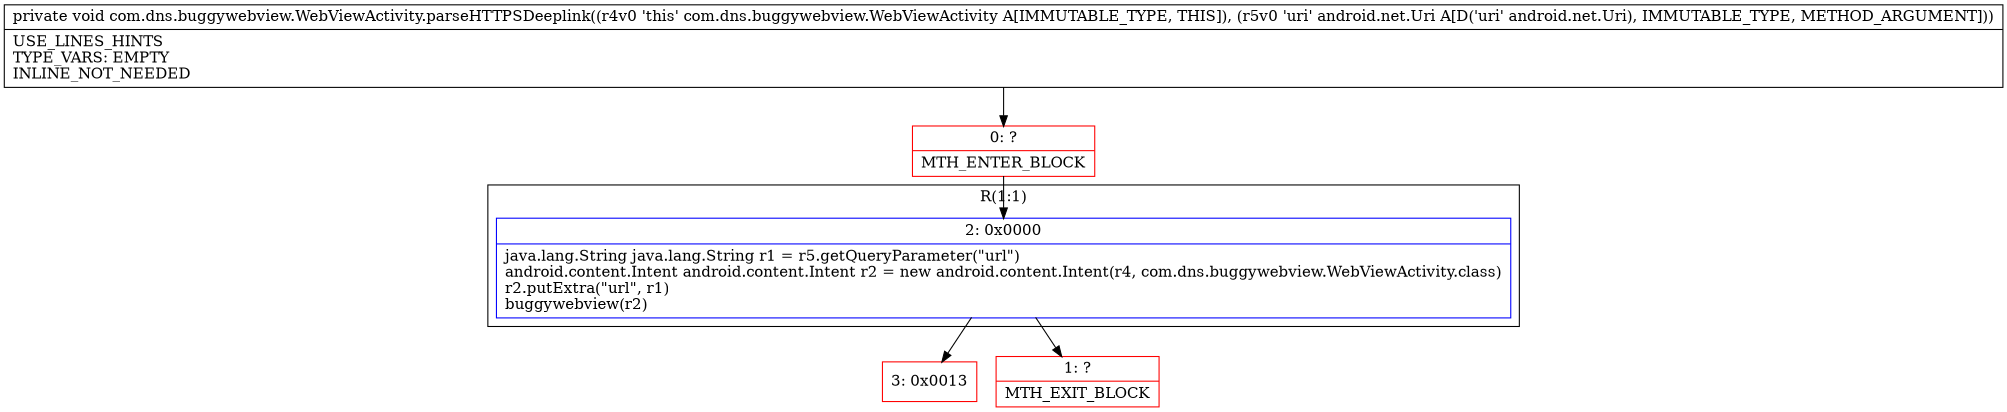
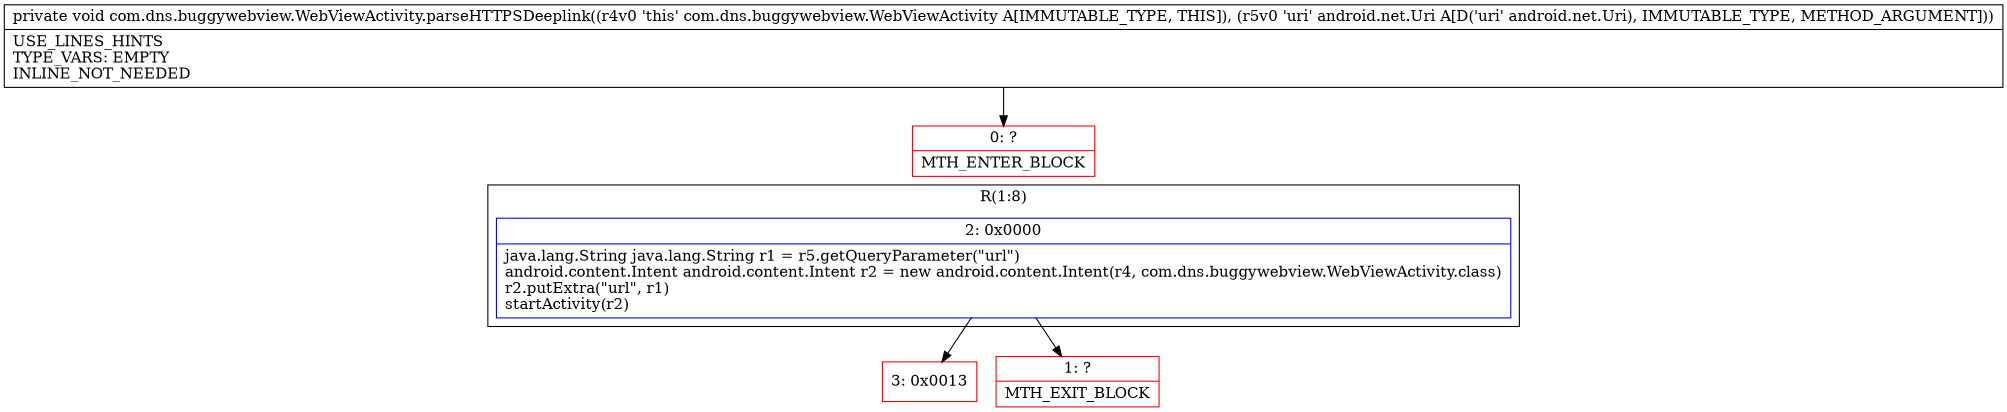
(1004, 192) -> none
(1004, 197) -> (1004, 197)
(576, 305) -> (567, 305)
